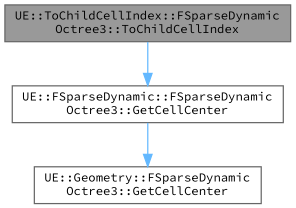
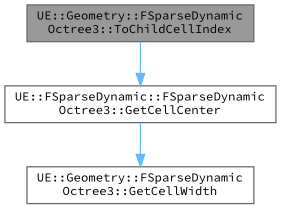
(148, 23) -> (140, 23)
(148, 185) -> (140, 185)
